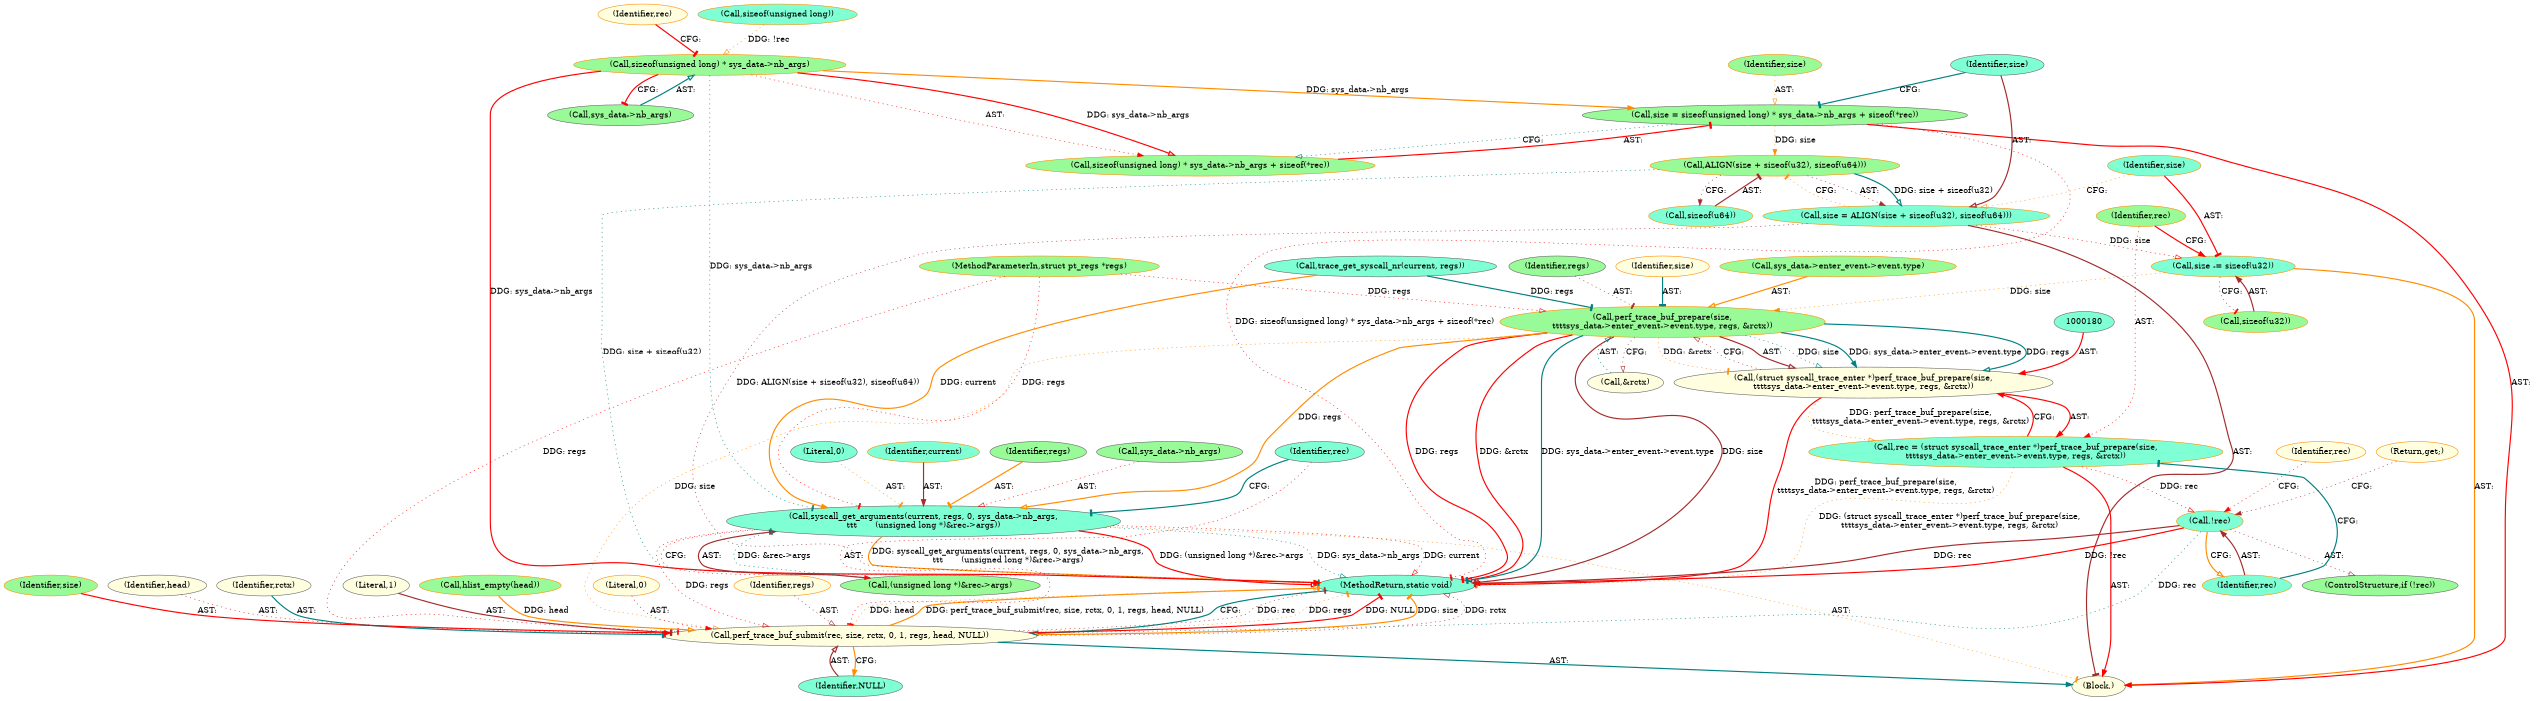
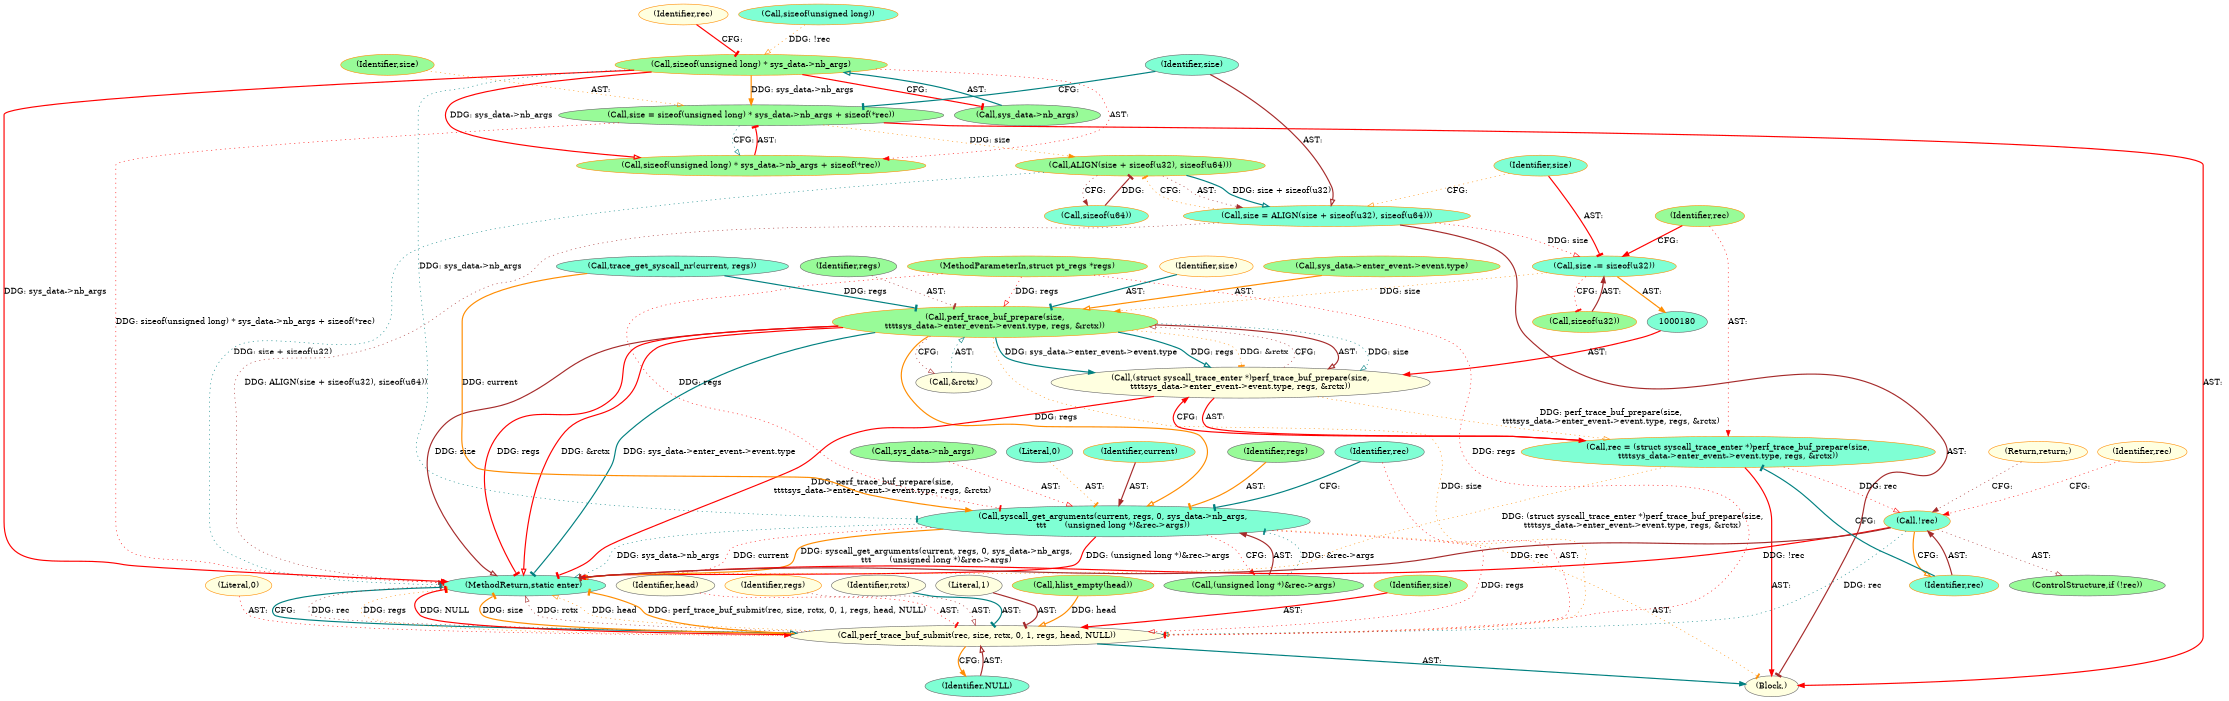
(1753, 191) -> (1134, 191)
(2417, 452) -> (2038, 452)
(2475, 556) -> (1639, 293)
(1396, 586) -> (524, 586)
